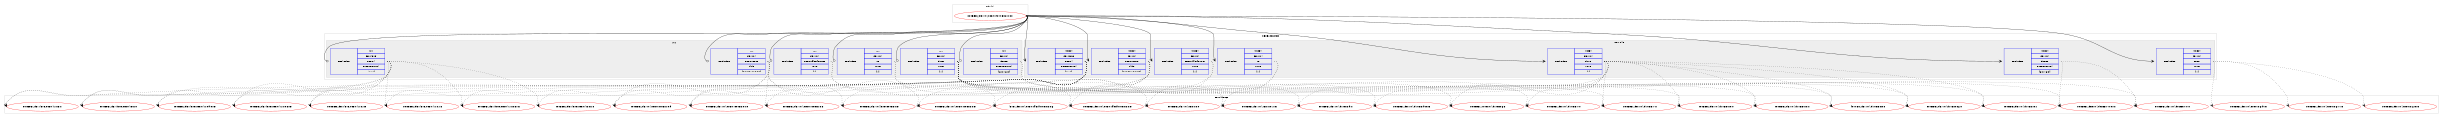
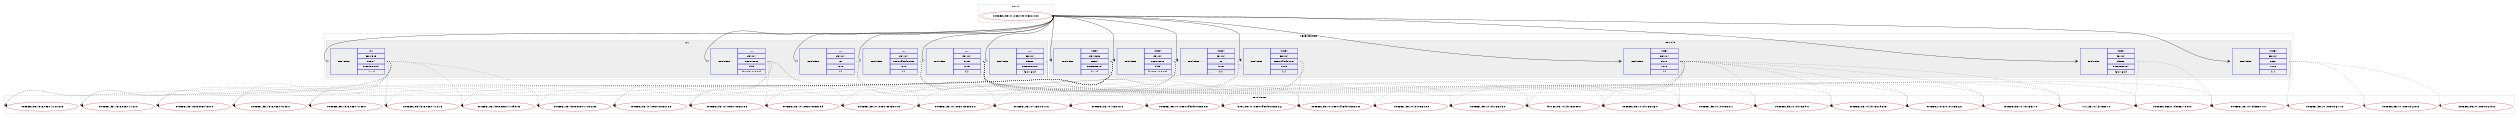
(879, 107) -> (651, 107)
none -> (1184, 107)
(1640, 107) -> (2097, 107)
